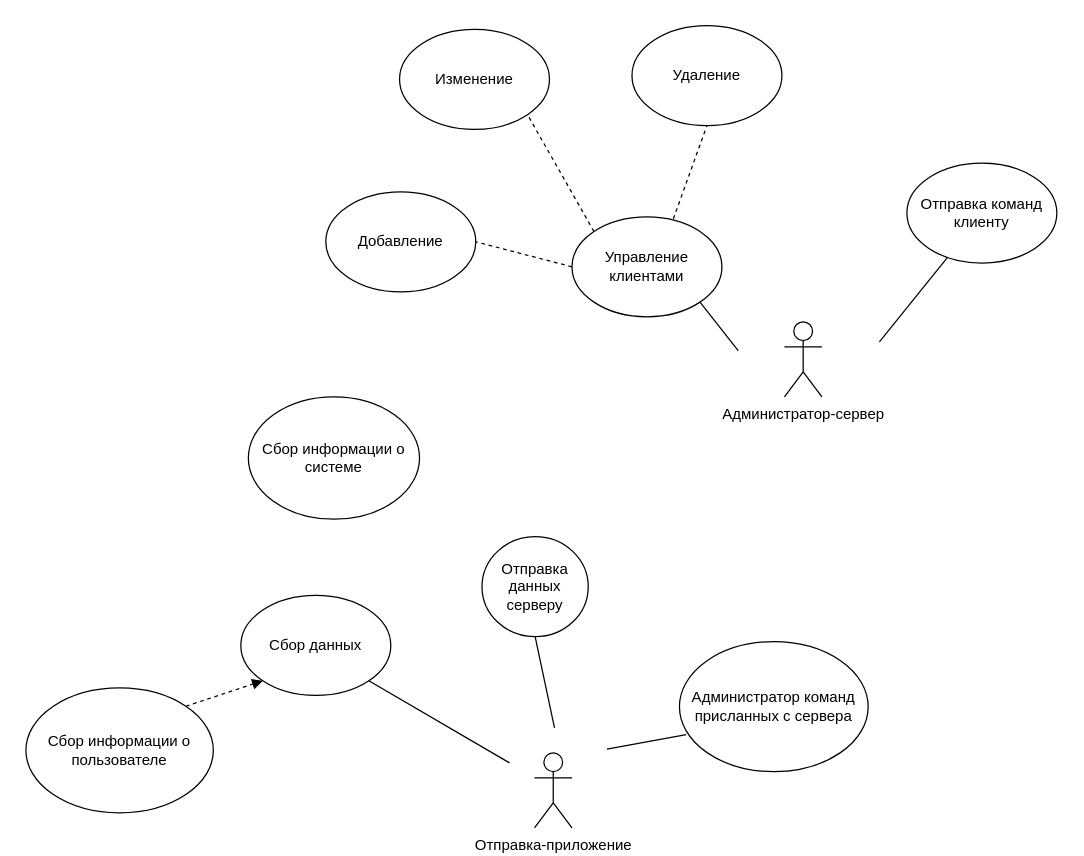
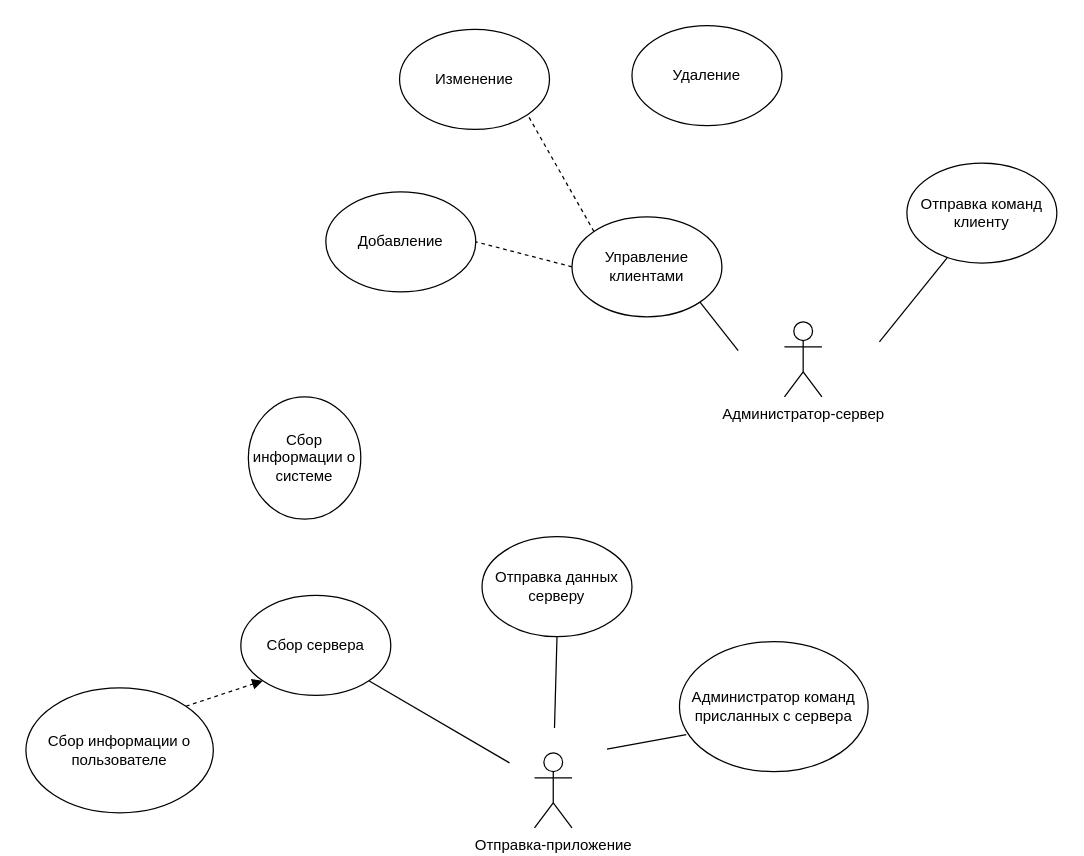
(690, 173) -> none
(334, 458) -> (304, 458)
(535, 587) -> (557, 587)
(316, 646) -> (316, 646)
